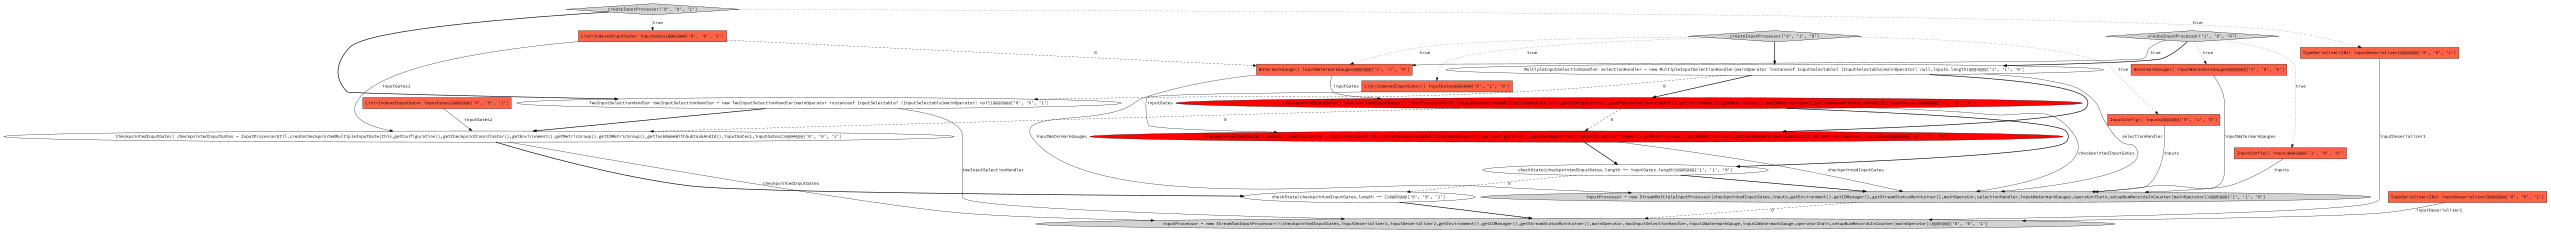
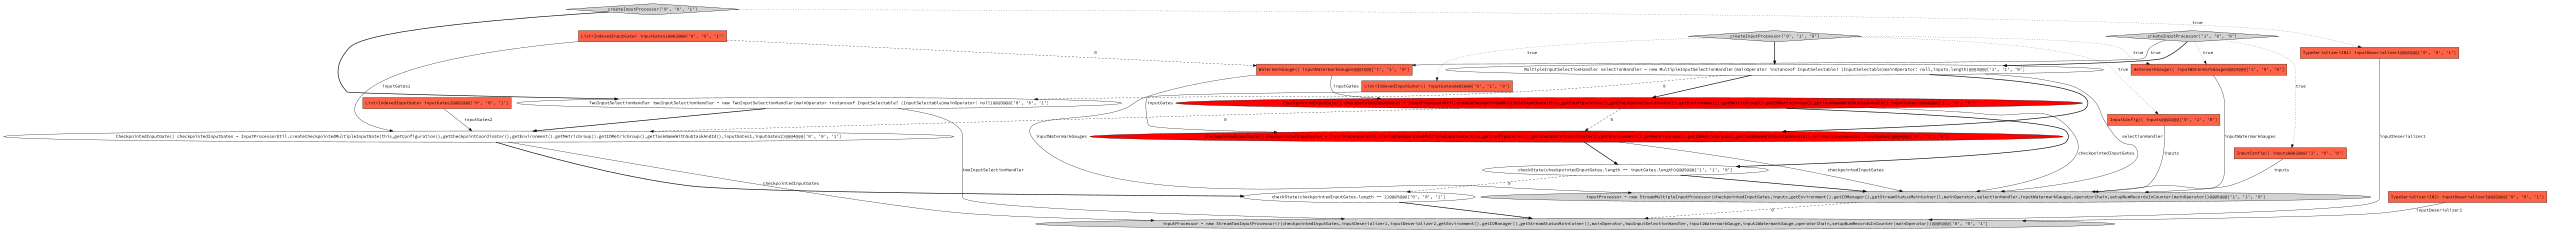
(653, 21) -> none
(1525, 40) -> (2005, 38)
